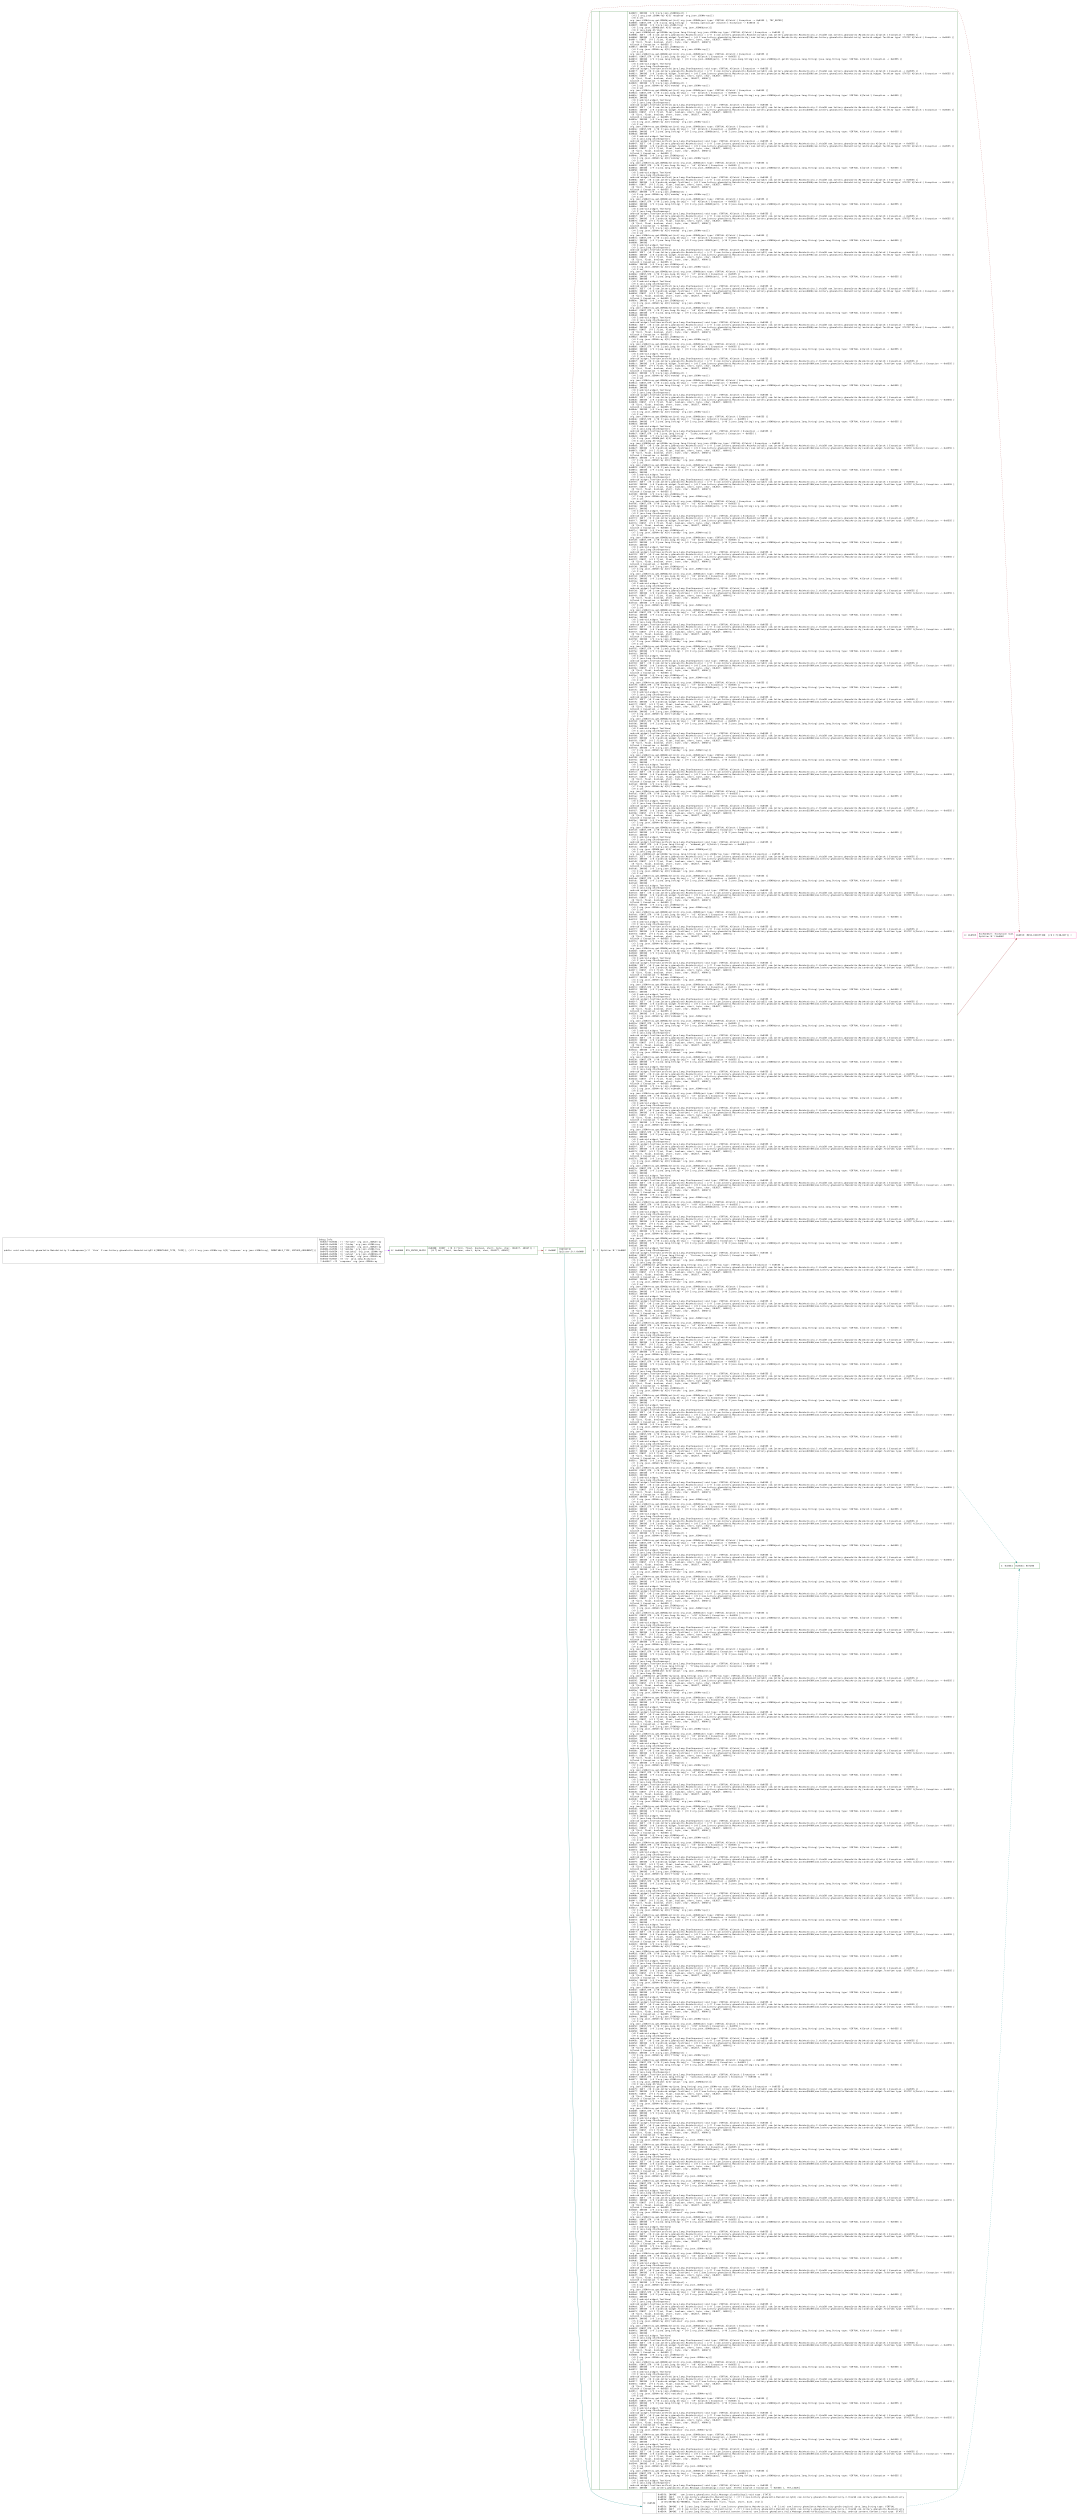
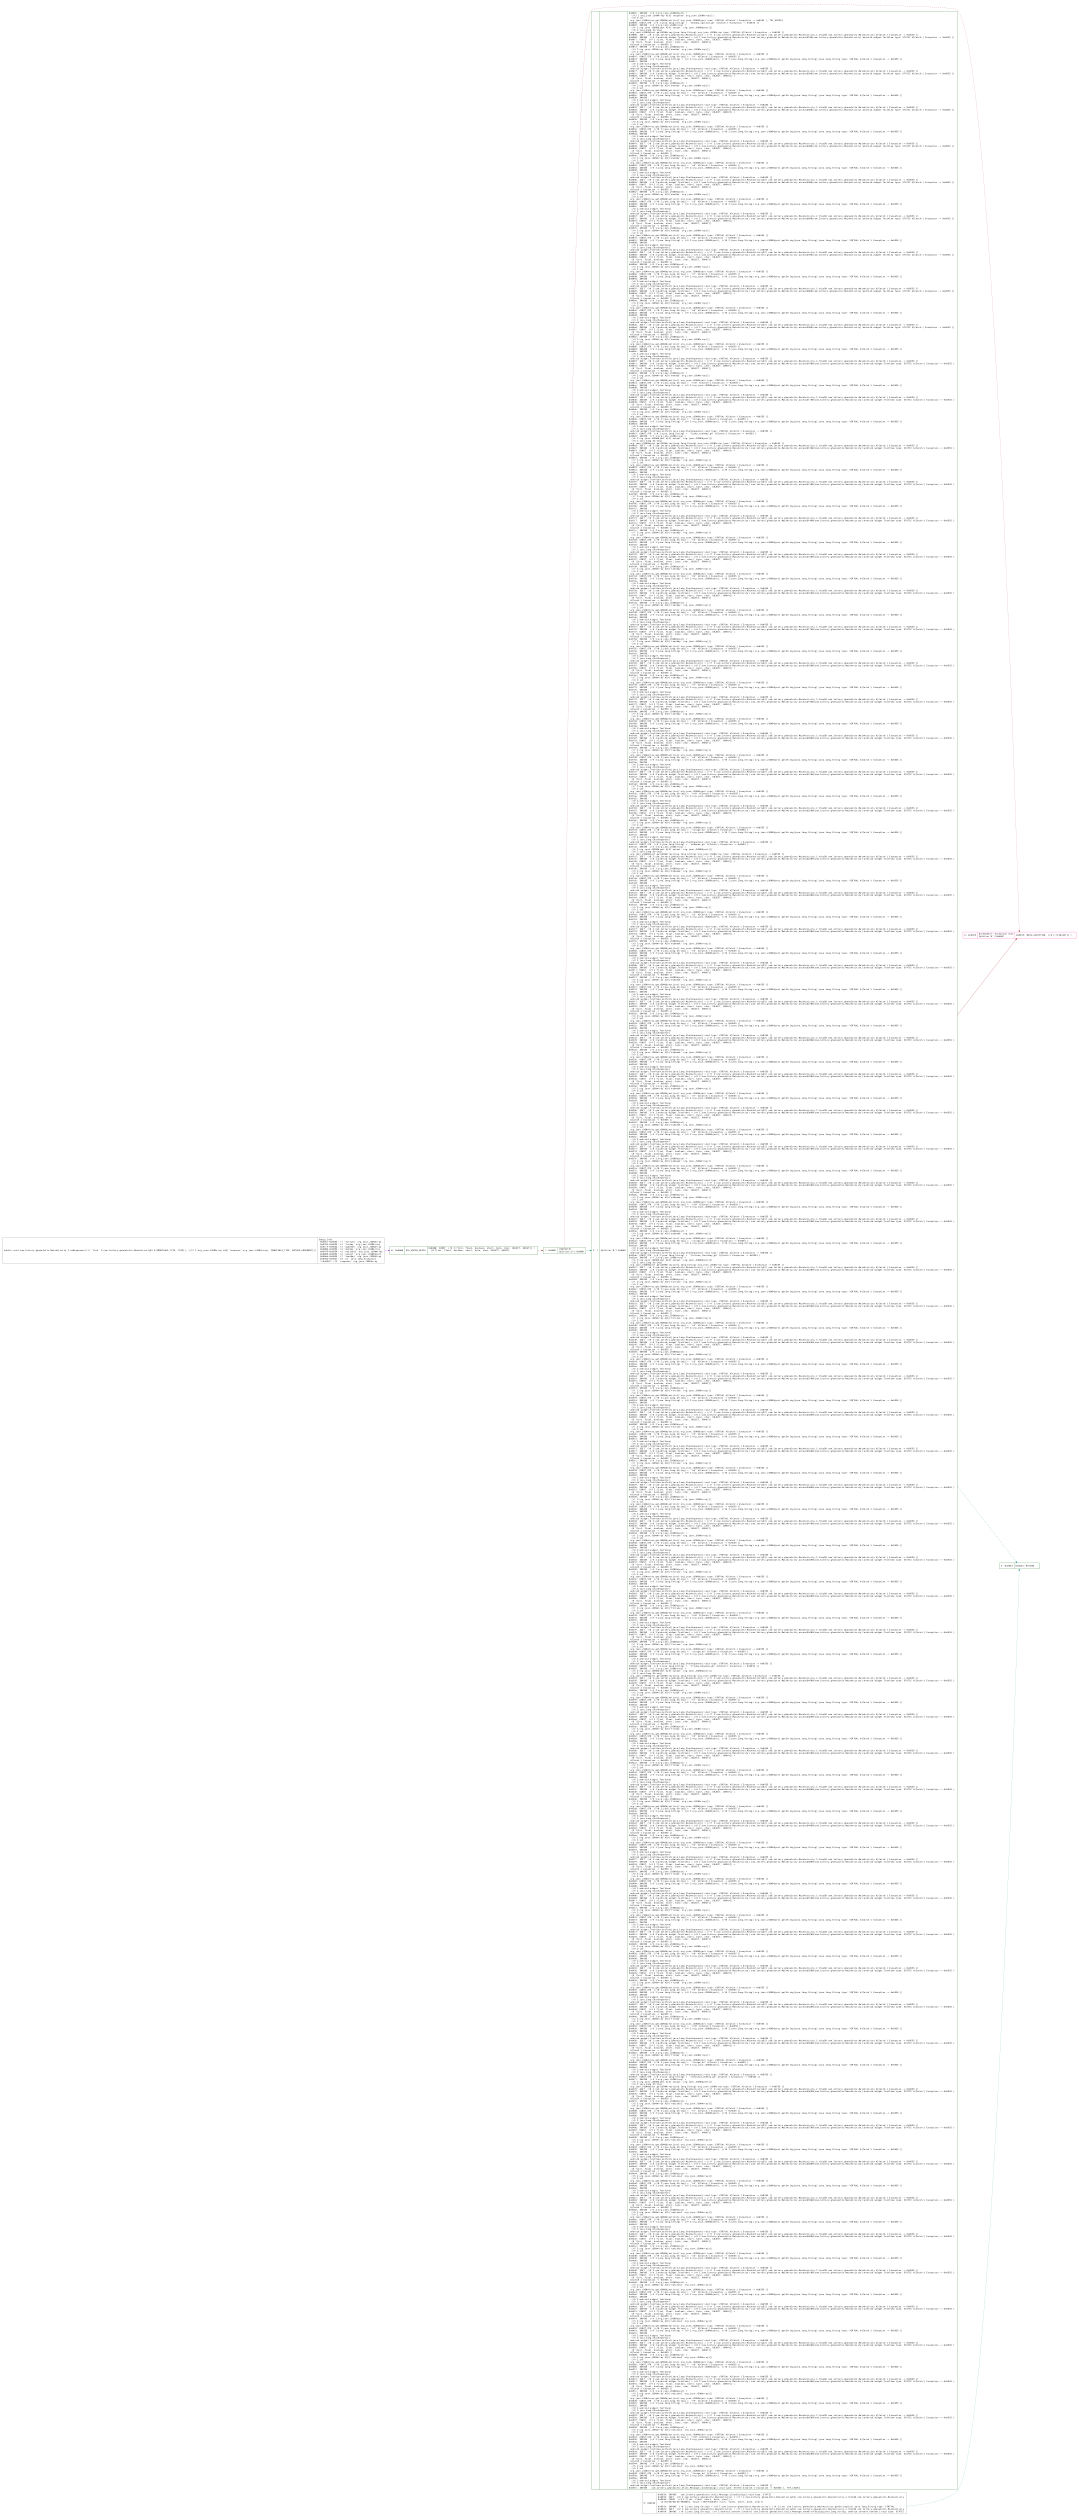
(570, 1899) -> (588, 1251)
